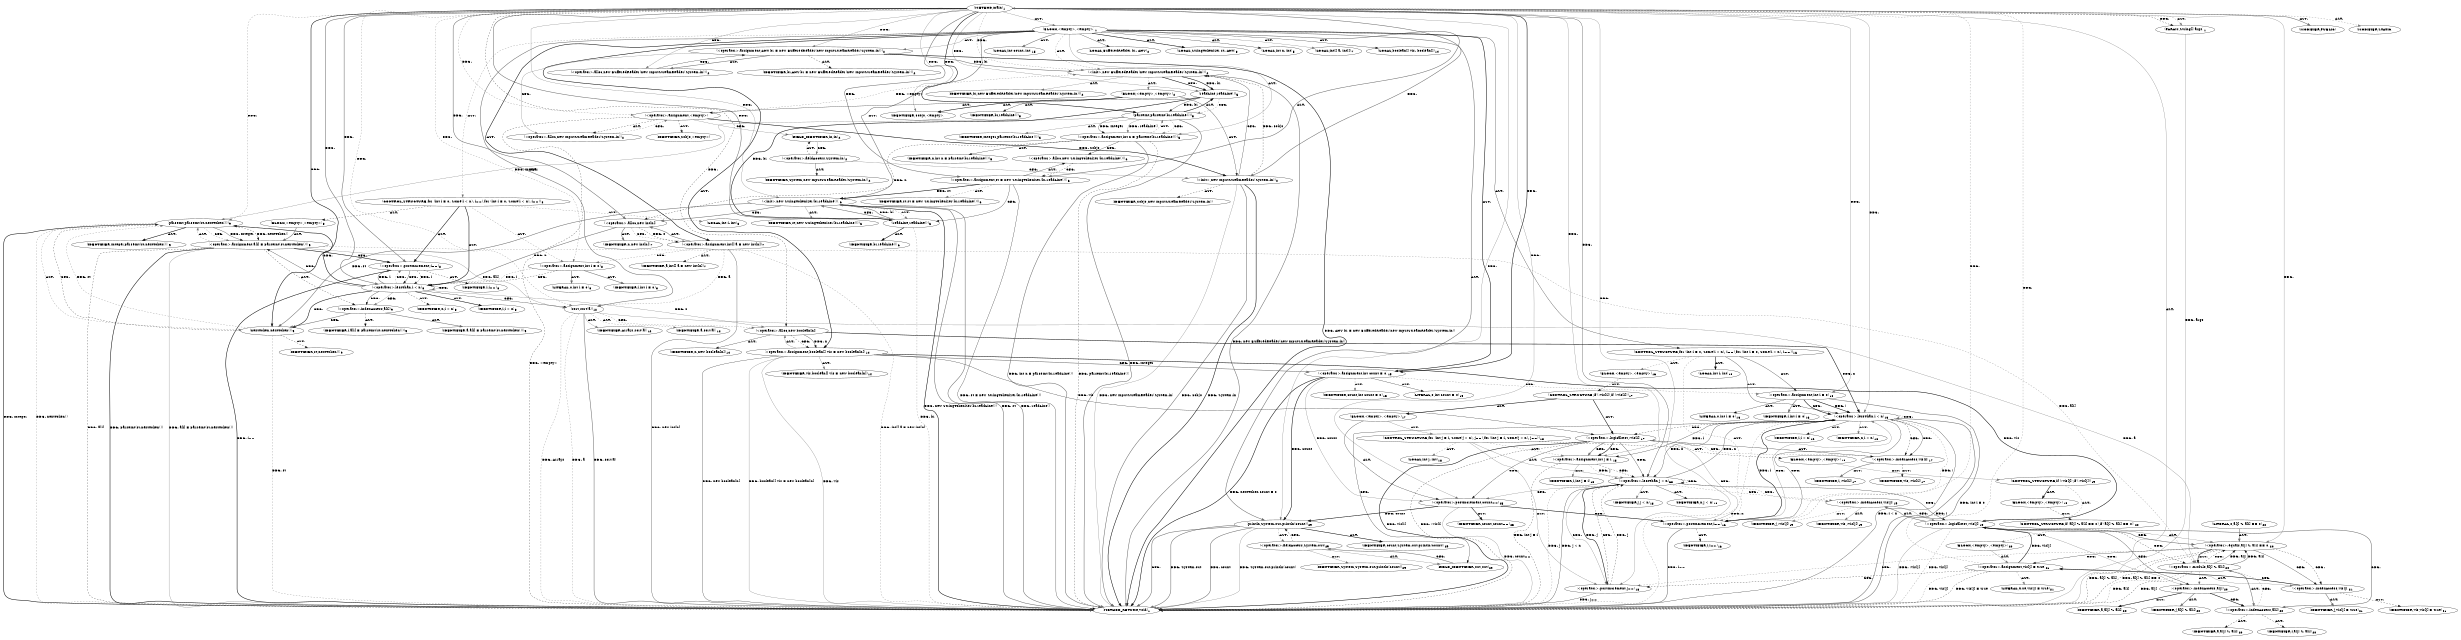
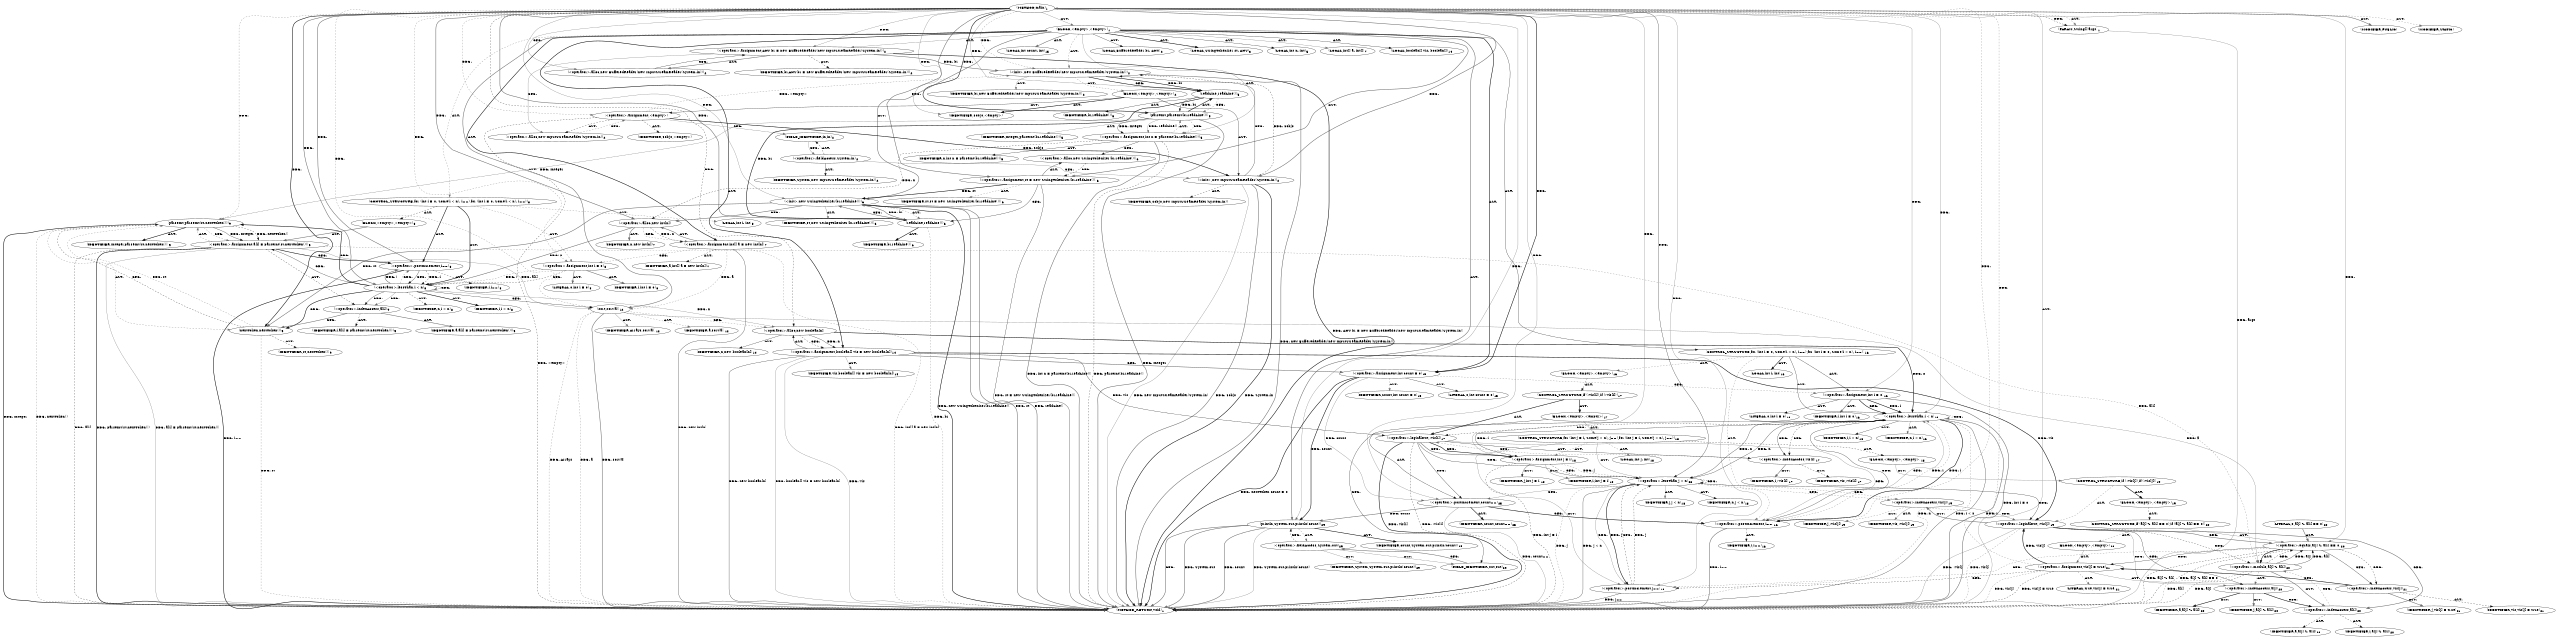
(788, 345) -> (798, 345)
none -> (1522, 481)
(1374, 514) -> (1383, 513)
